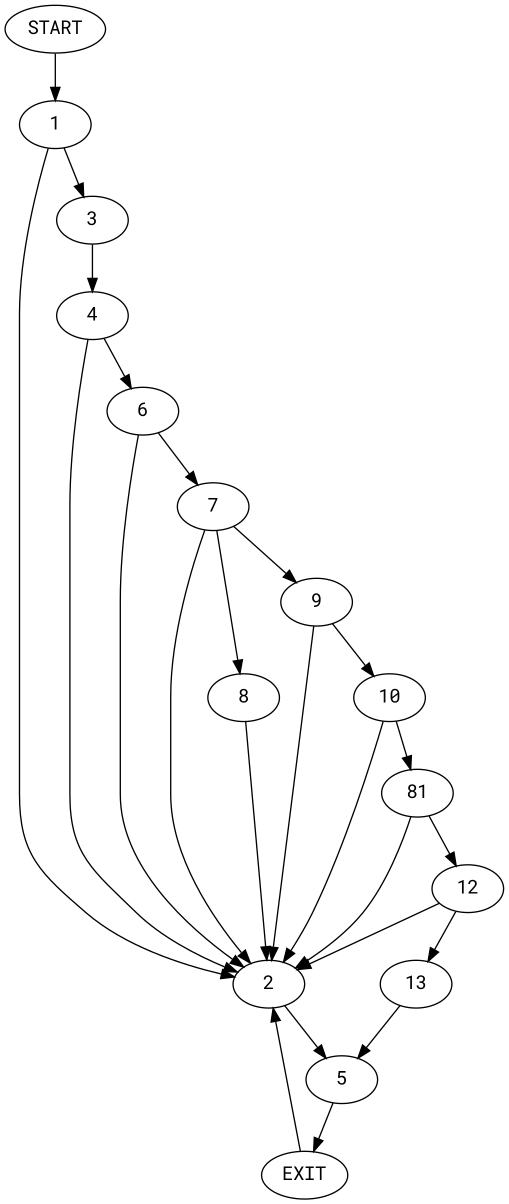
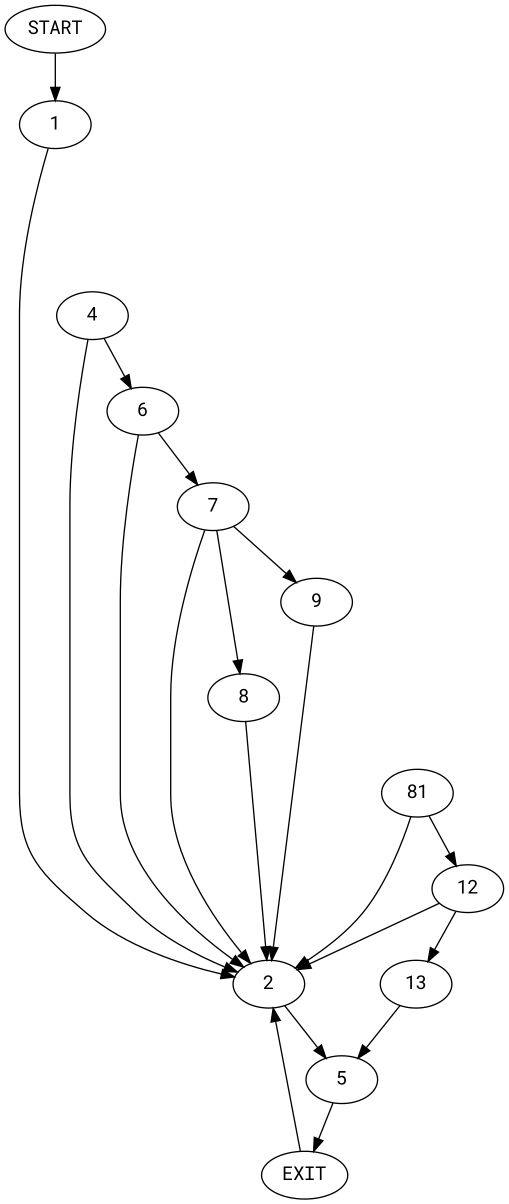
(92, 220) -> none
(390, 698) -> none
